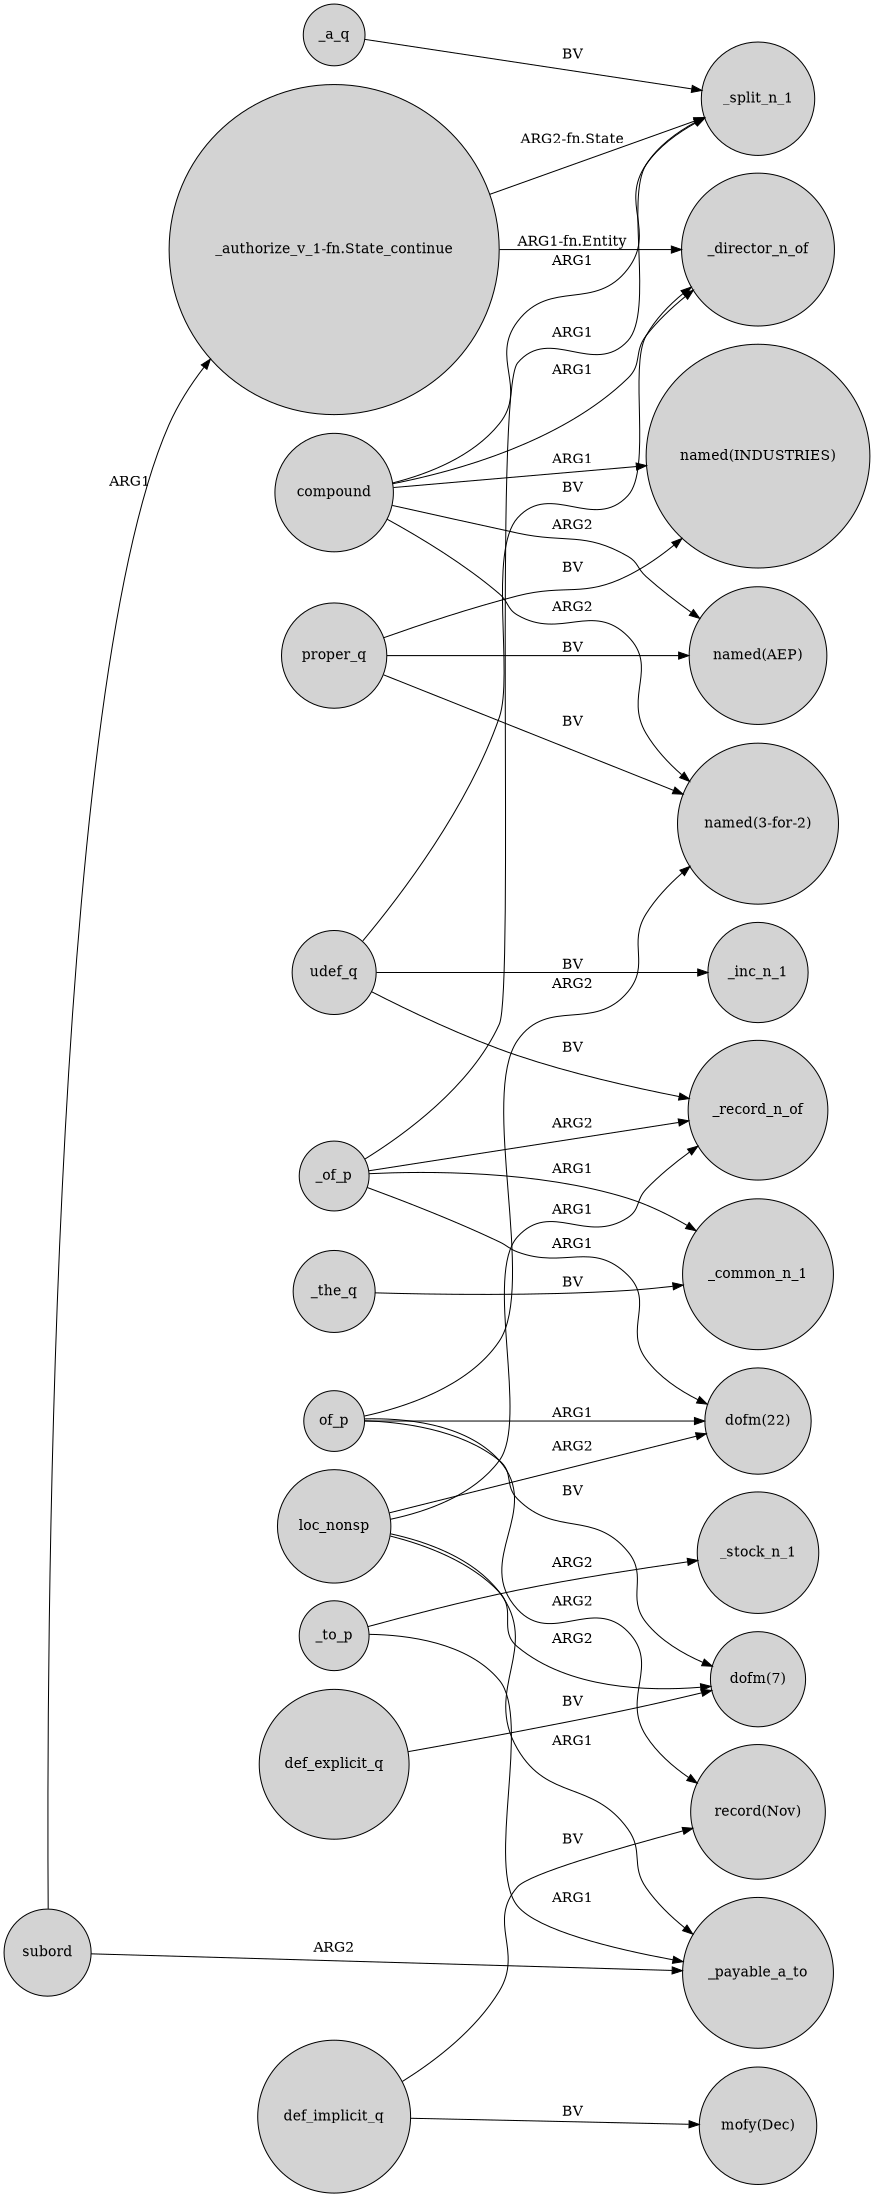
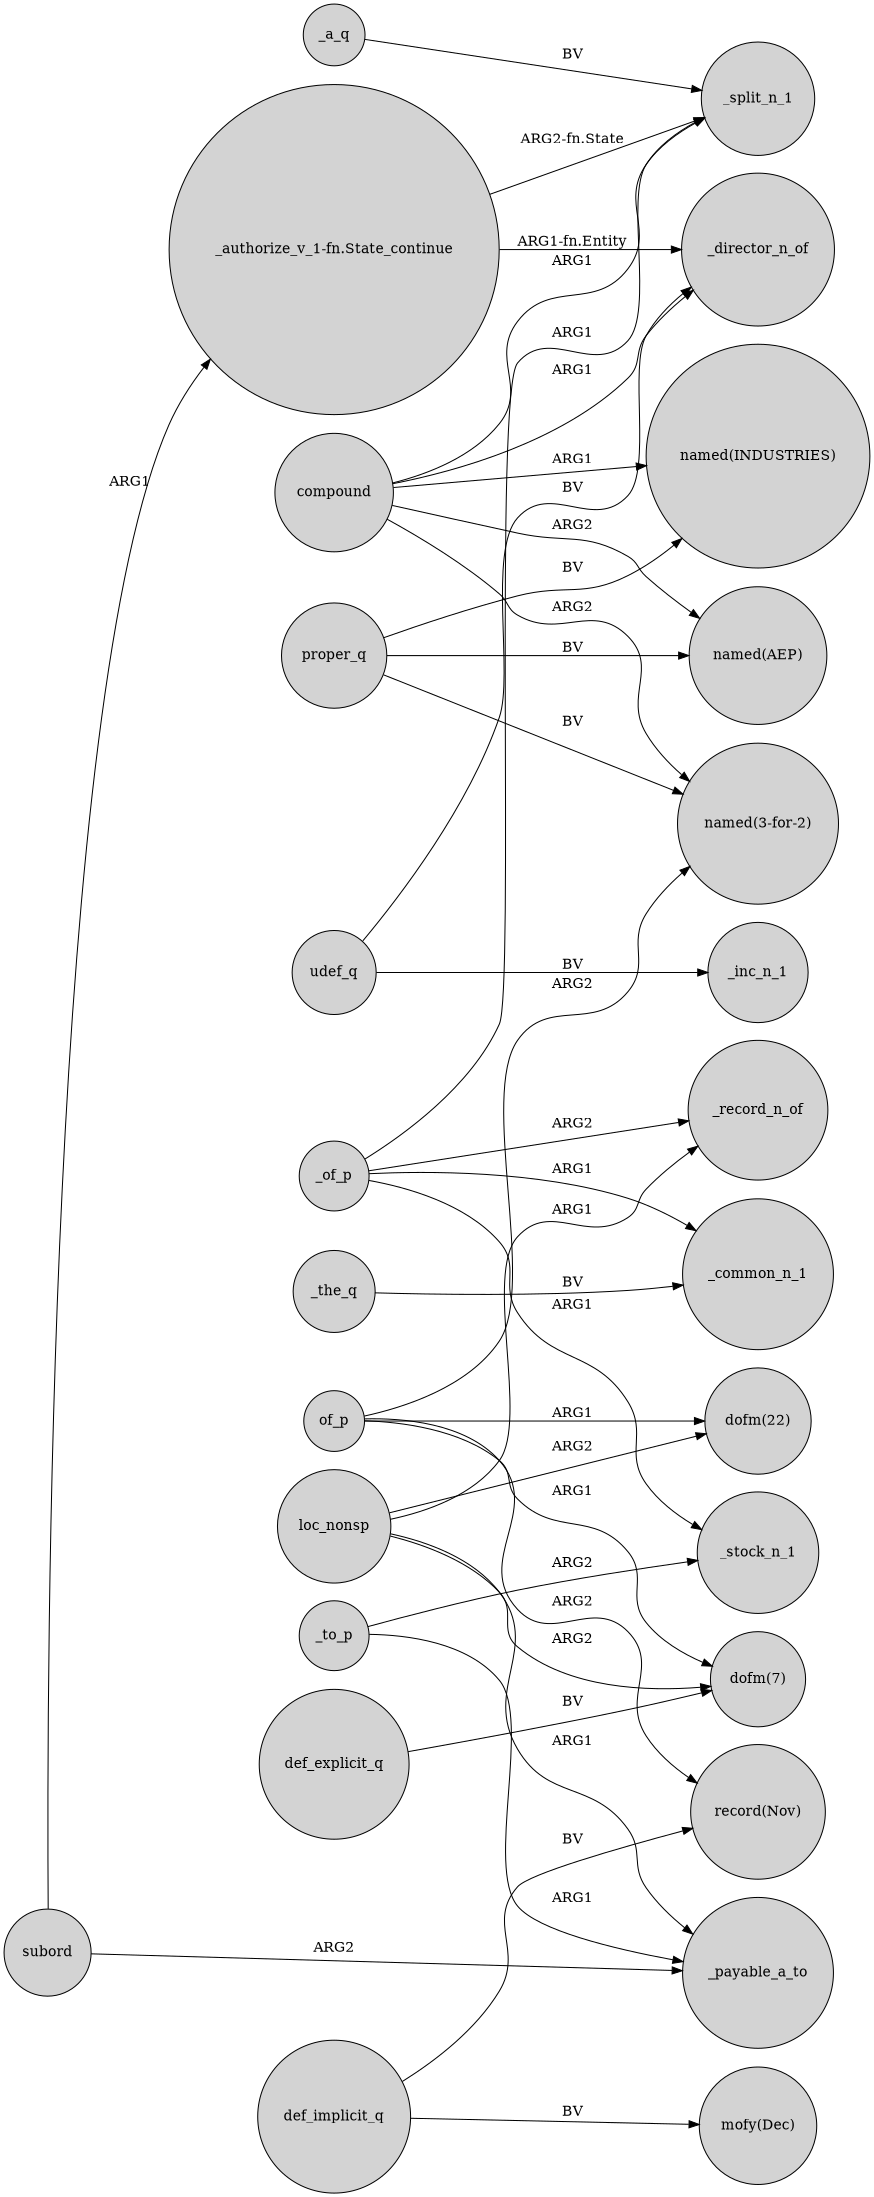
(521, 1057) -> none
(571, 1257) -> (541, 1339)
(573, 1491) -> (573, 1491)
